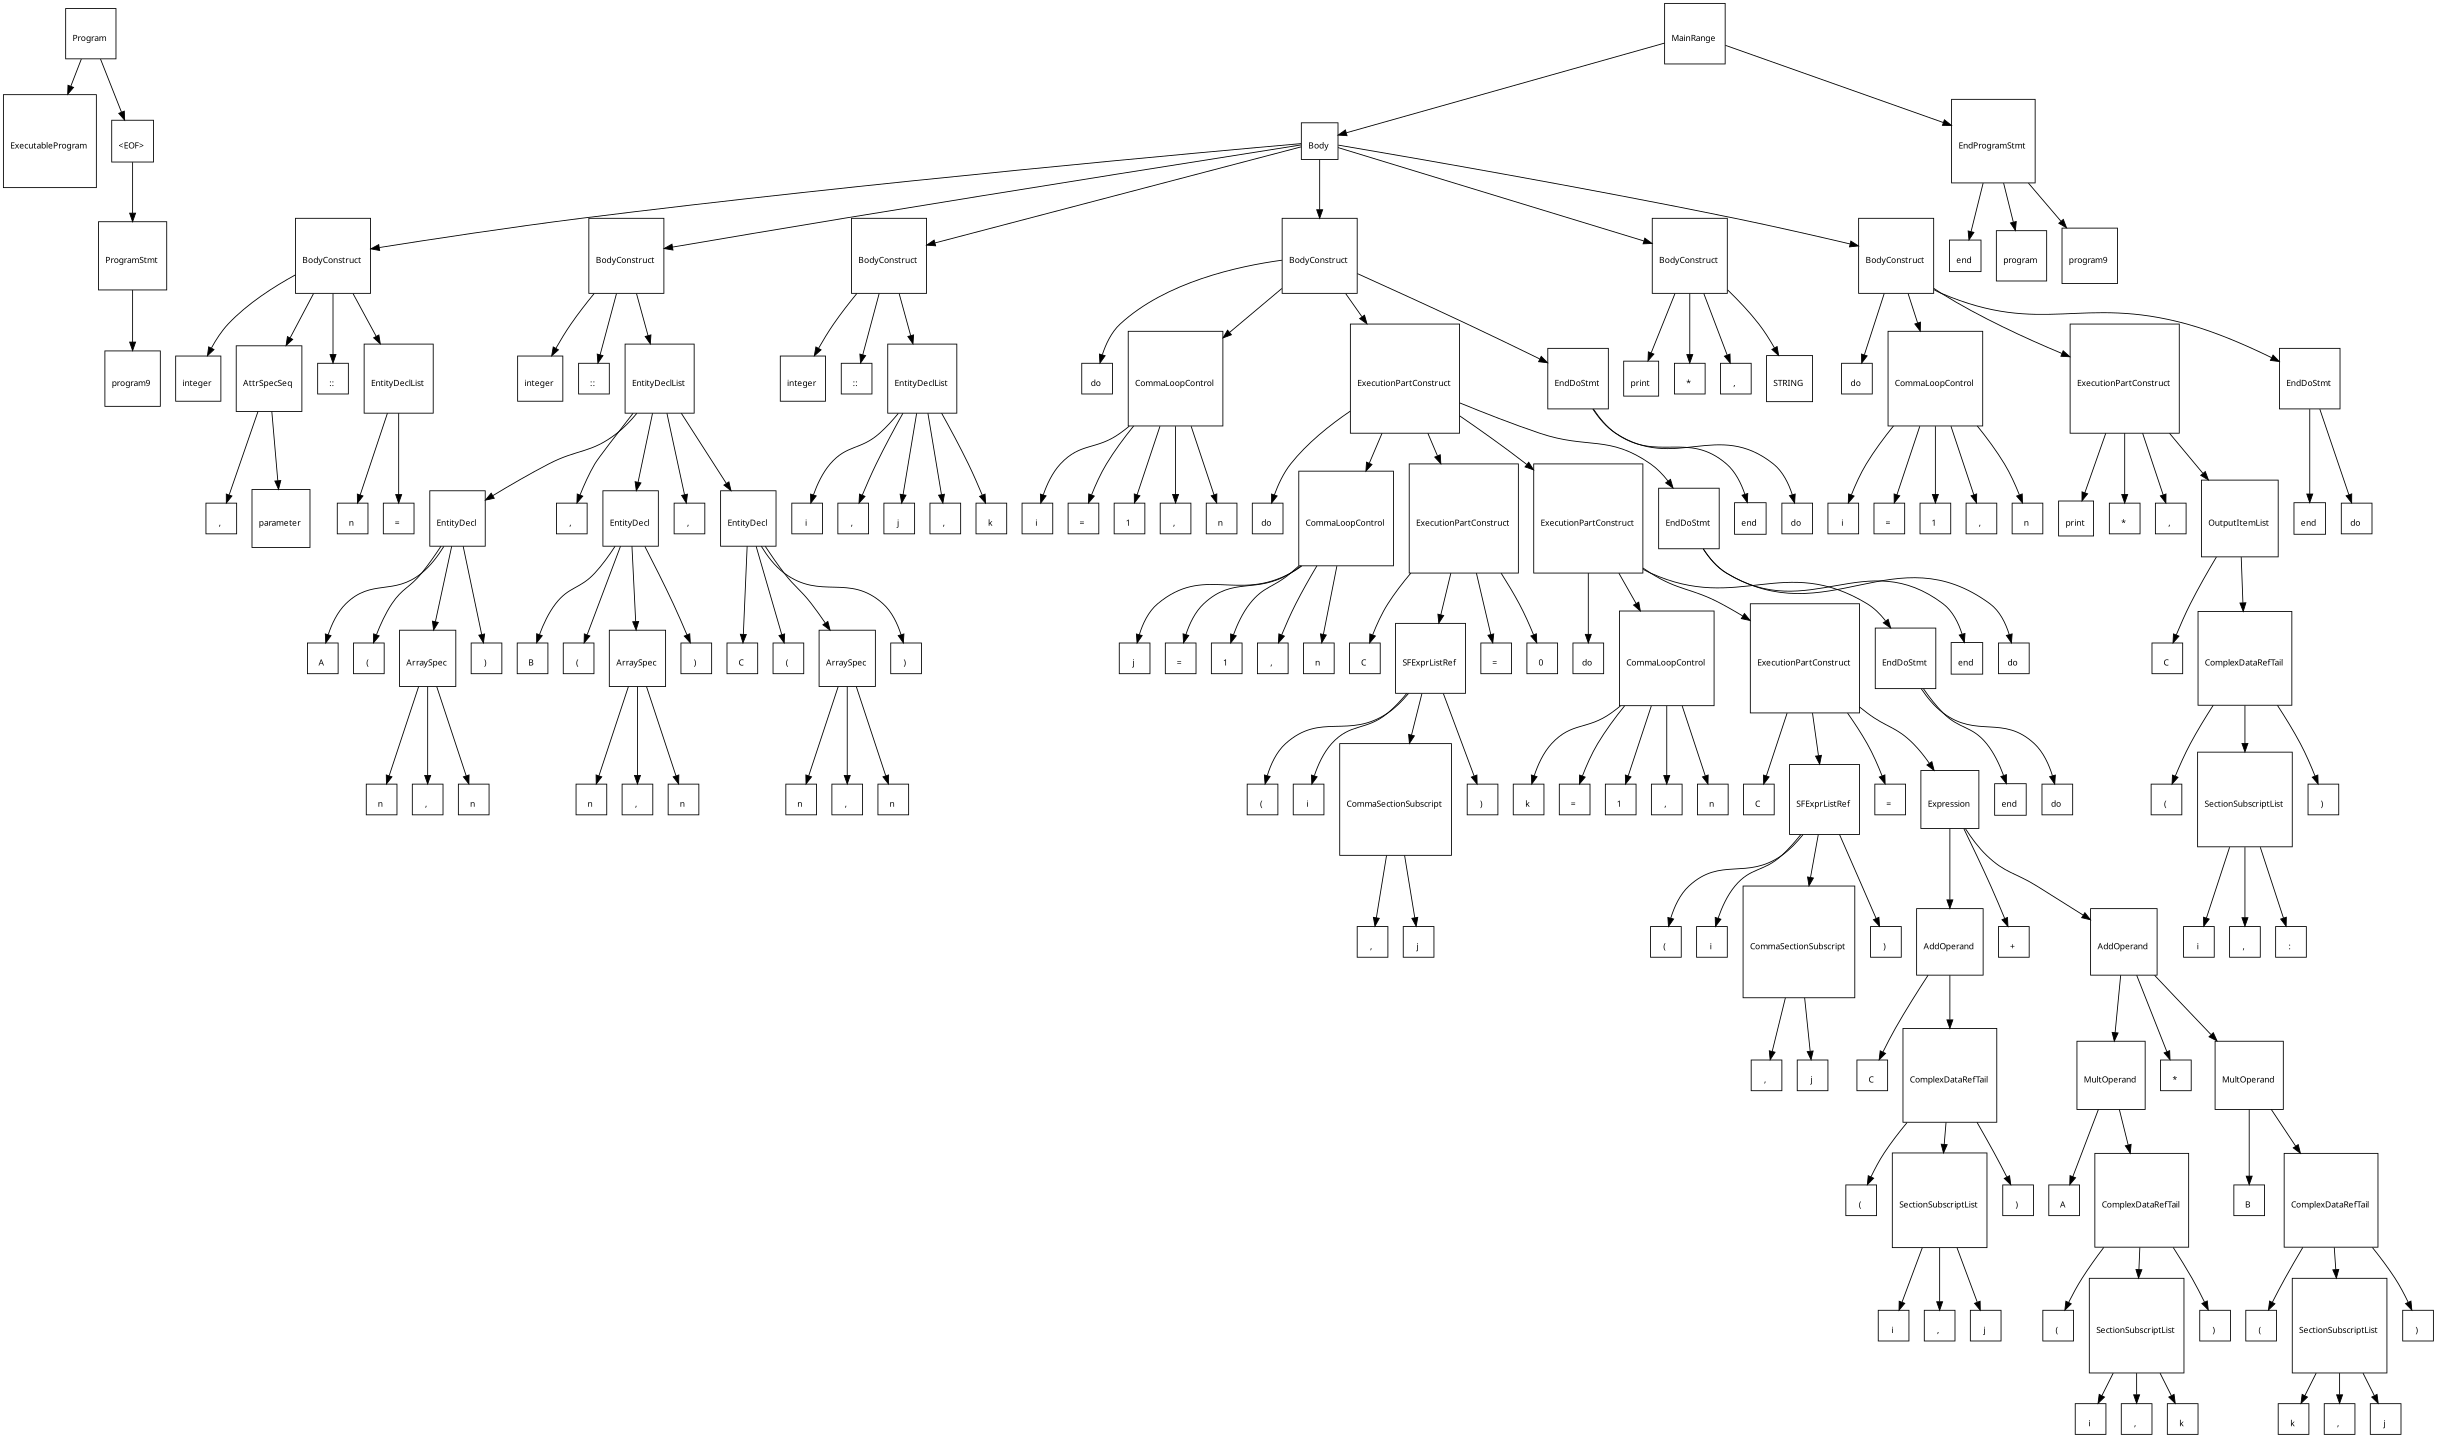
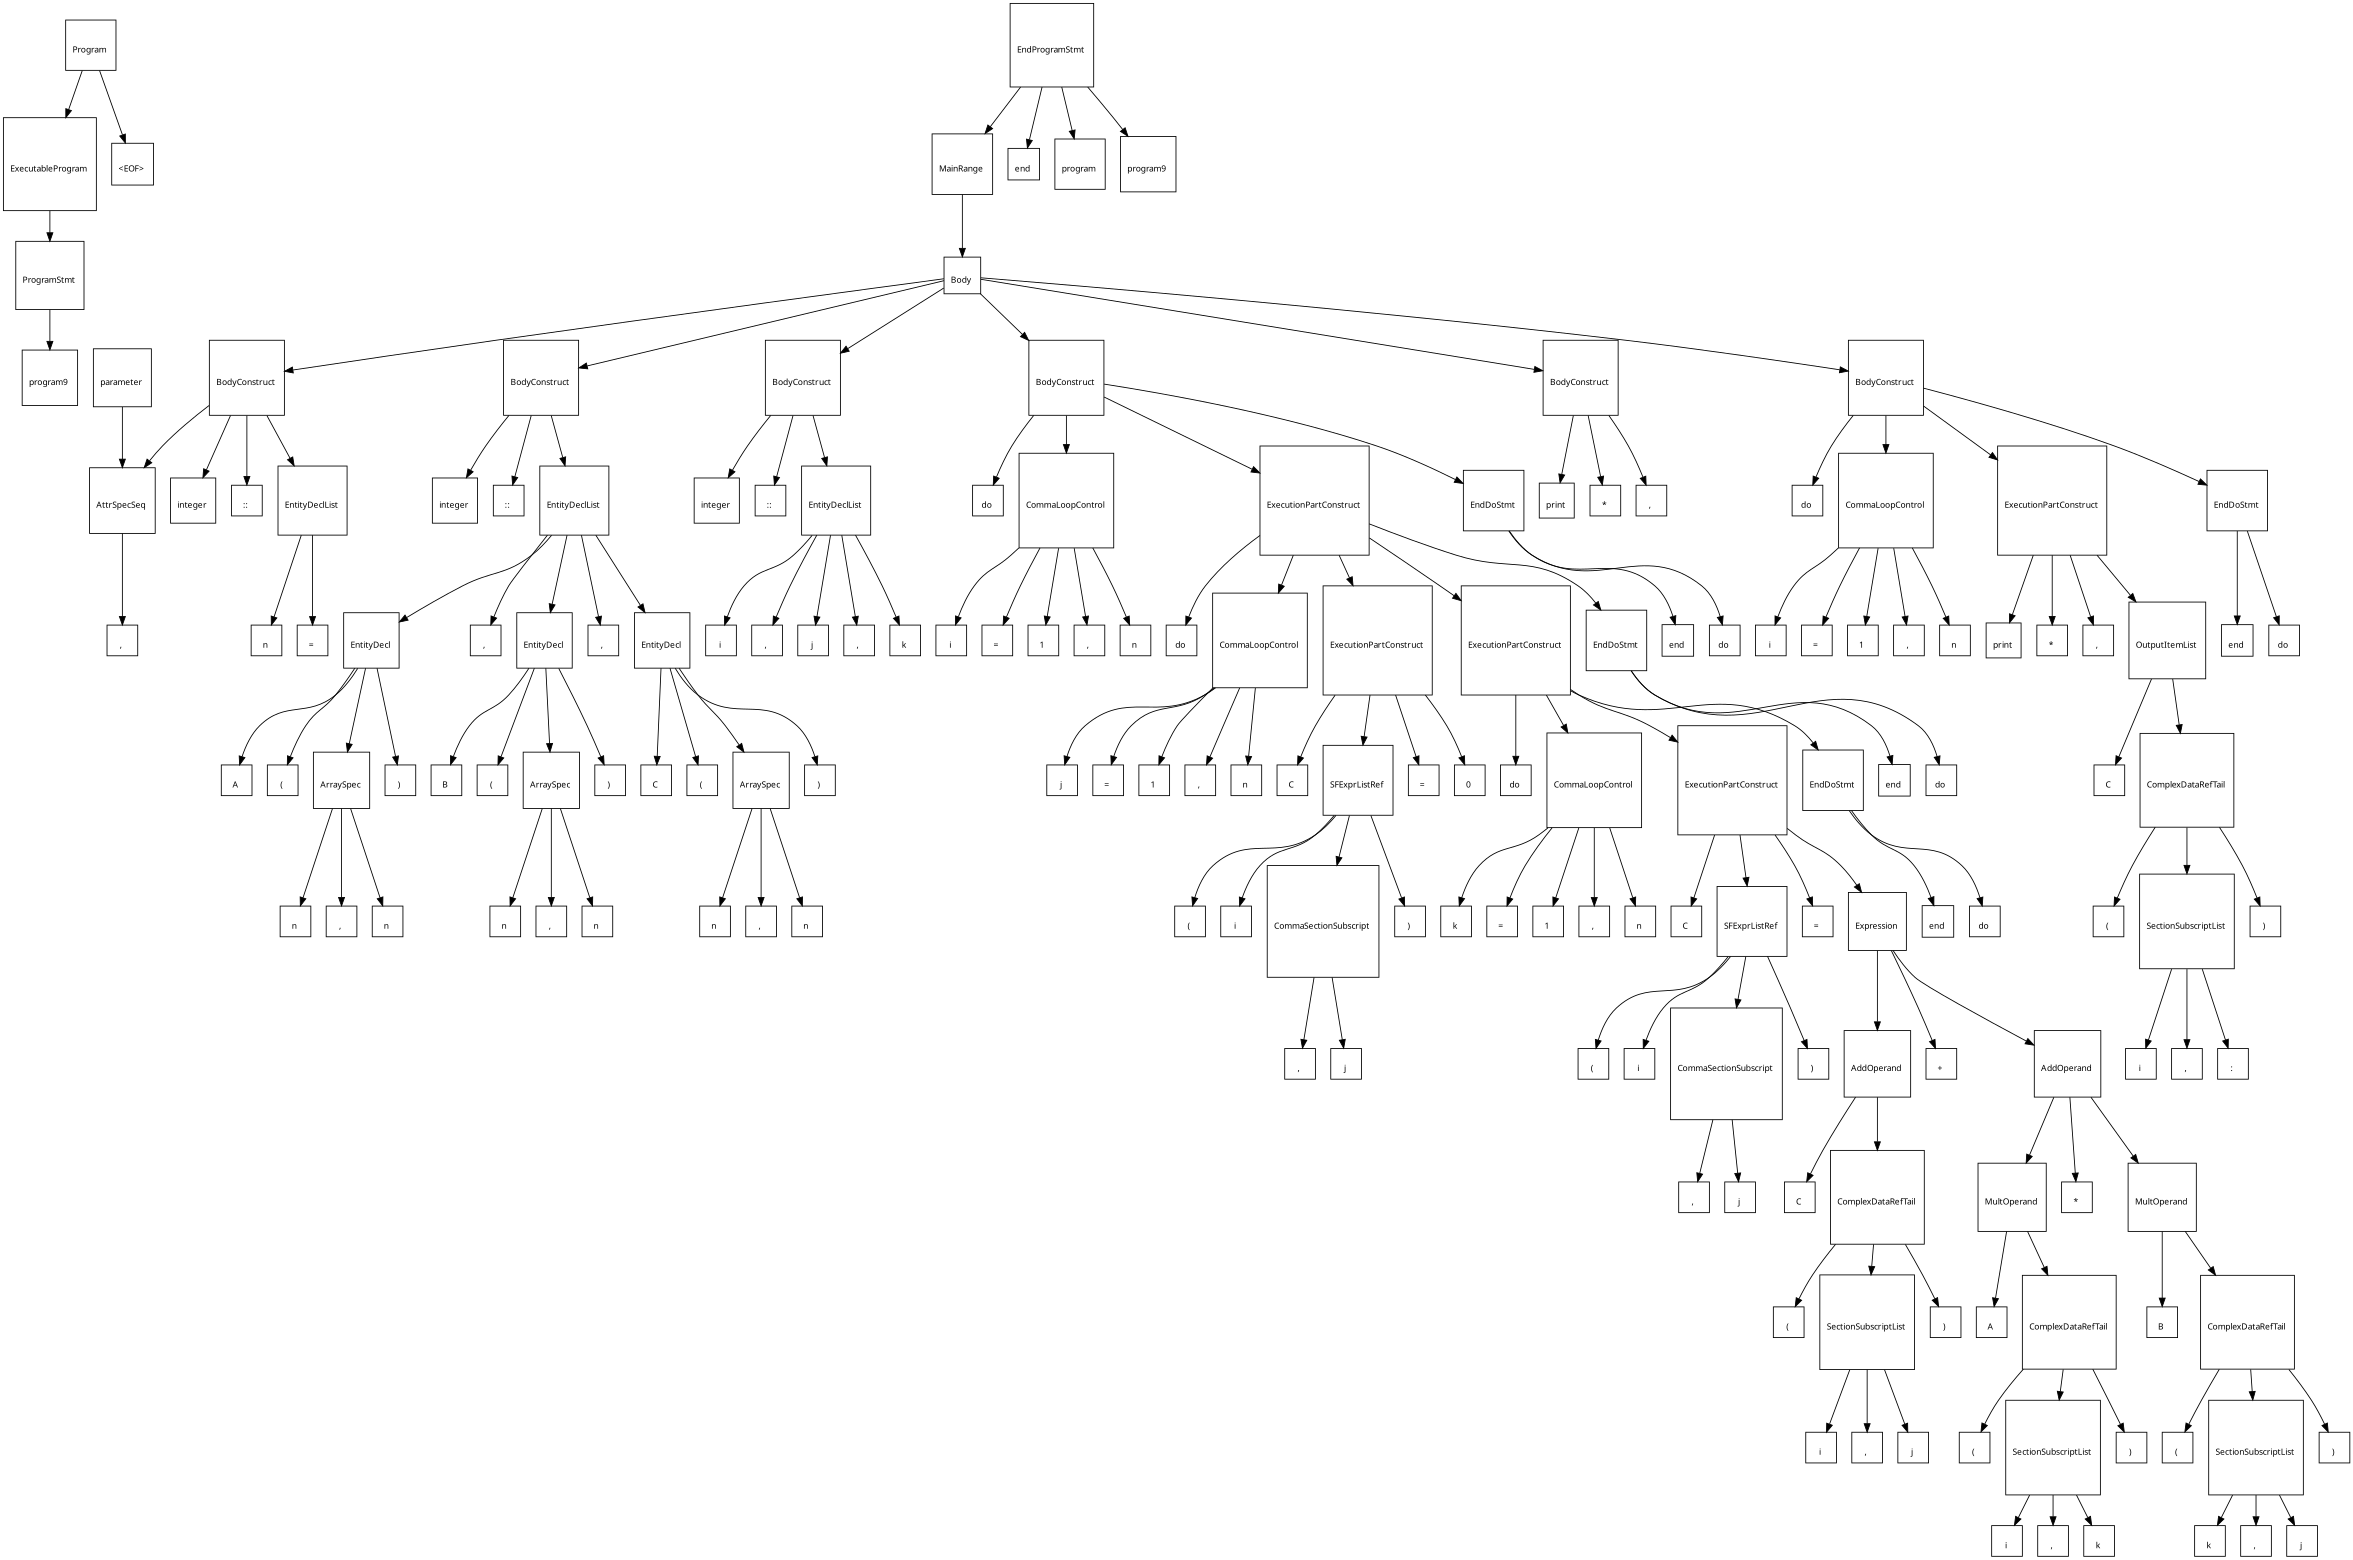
(1834, 84) -> (1005, 107)
(133, 188) -> (50, 222)
(1790, 379) -> none
(275, 446) -> (122, 433)
